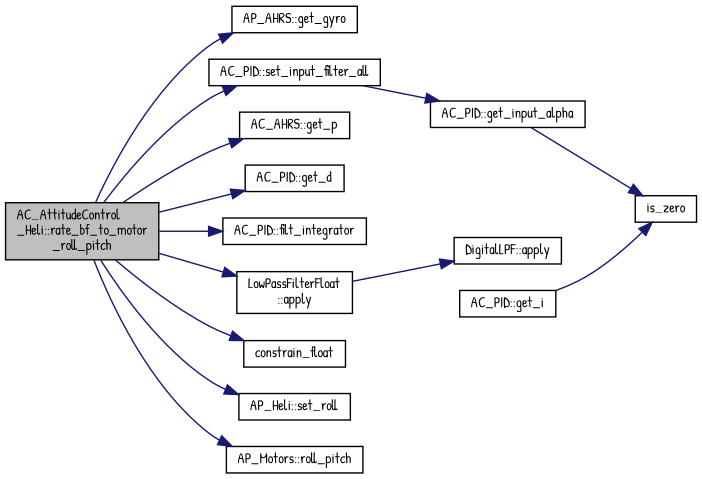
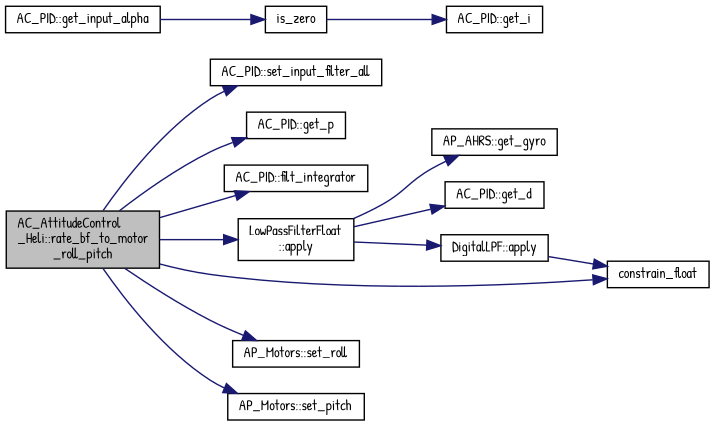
(394, 92) -> none
(147, 112) -> (401, 192)
(295, 125) -> (296, 125)
(195, 203) -> (392, 218)
none -> (571, 260)
(602, 266) -> (379, 20)
(295, 407) -> (296, 354)
(295, 460) -> (296, 407)
